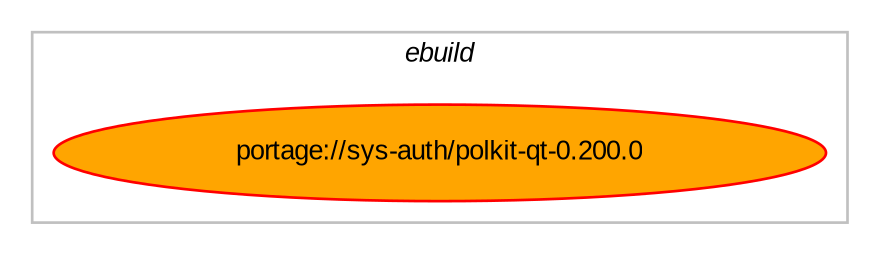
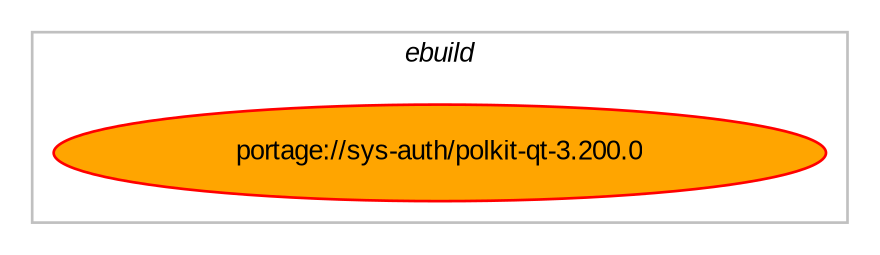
(440, 153) -> (440, 153)
